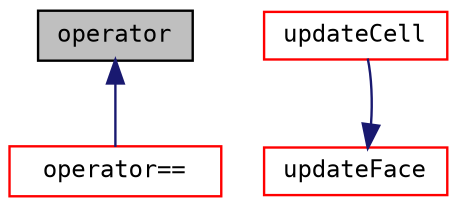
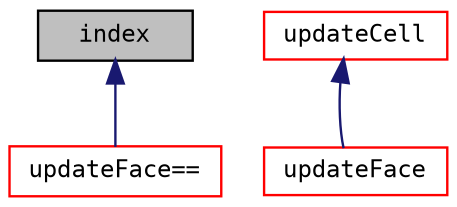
(115, 36) -> (115, 36)
(371, 91) -> (340, 115)
(115, 171) -> (115, 171)
